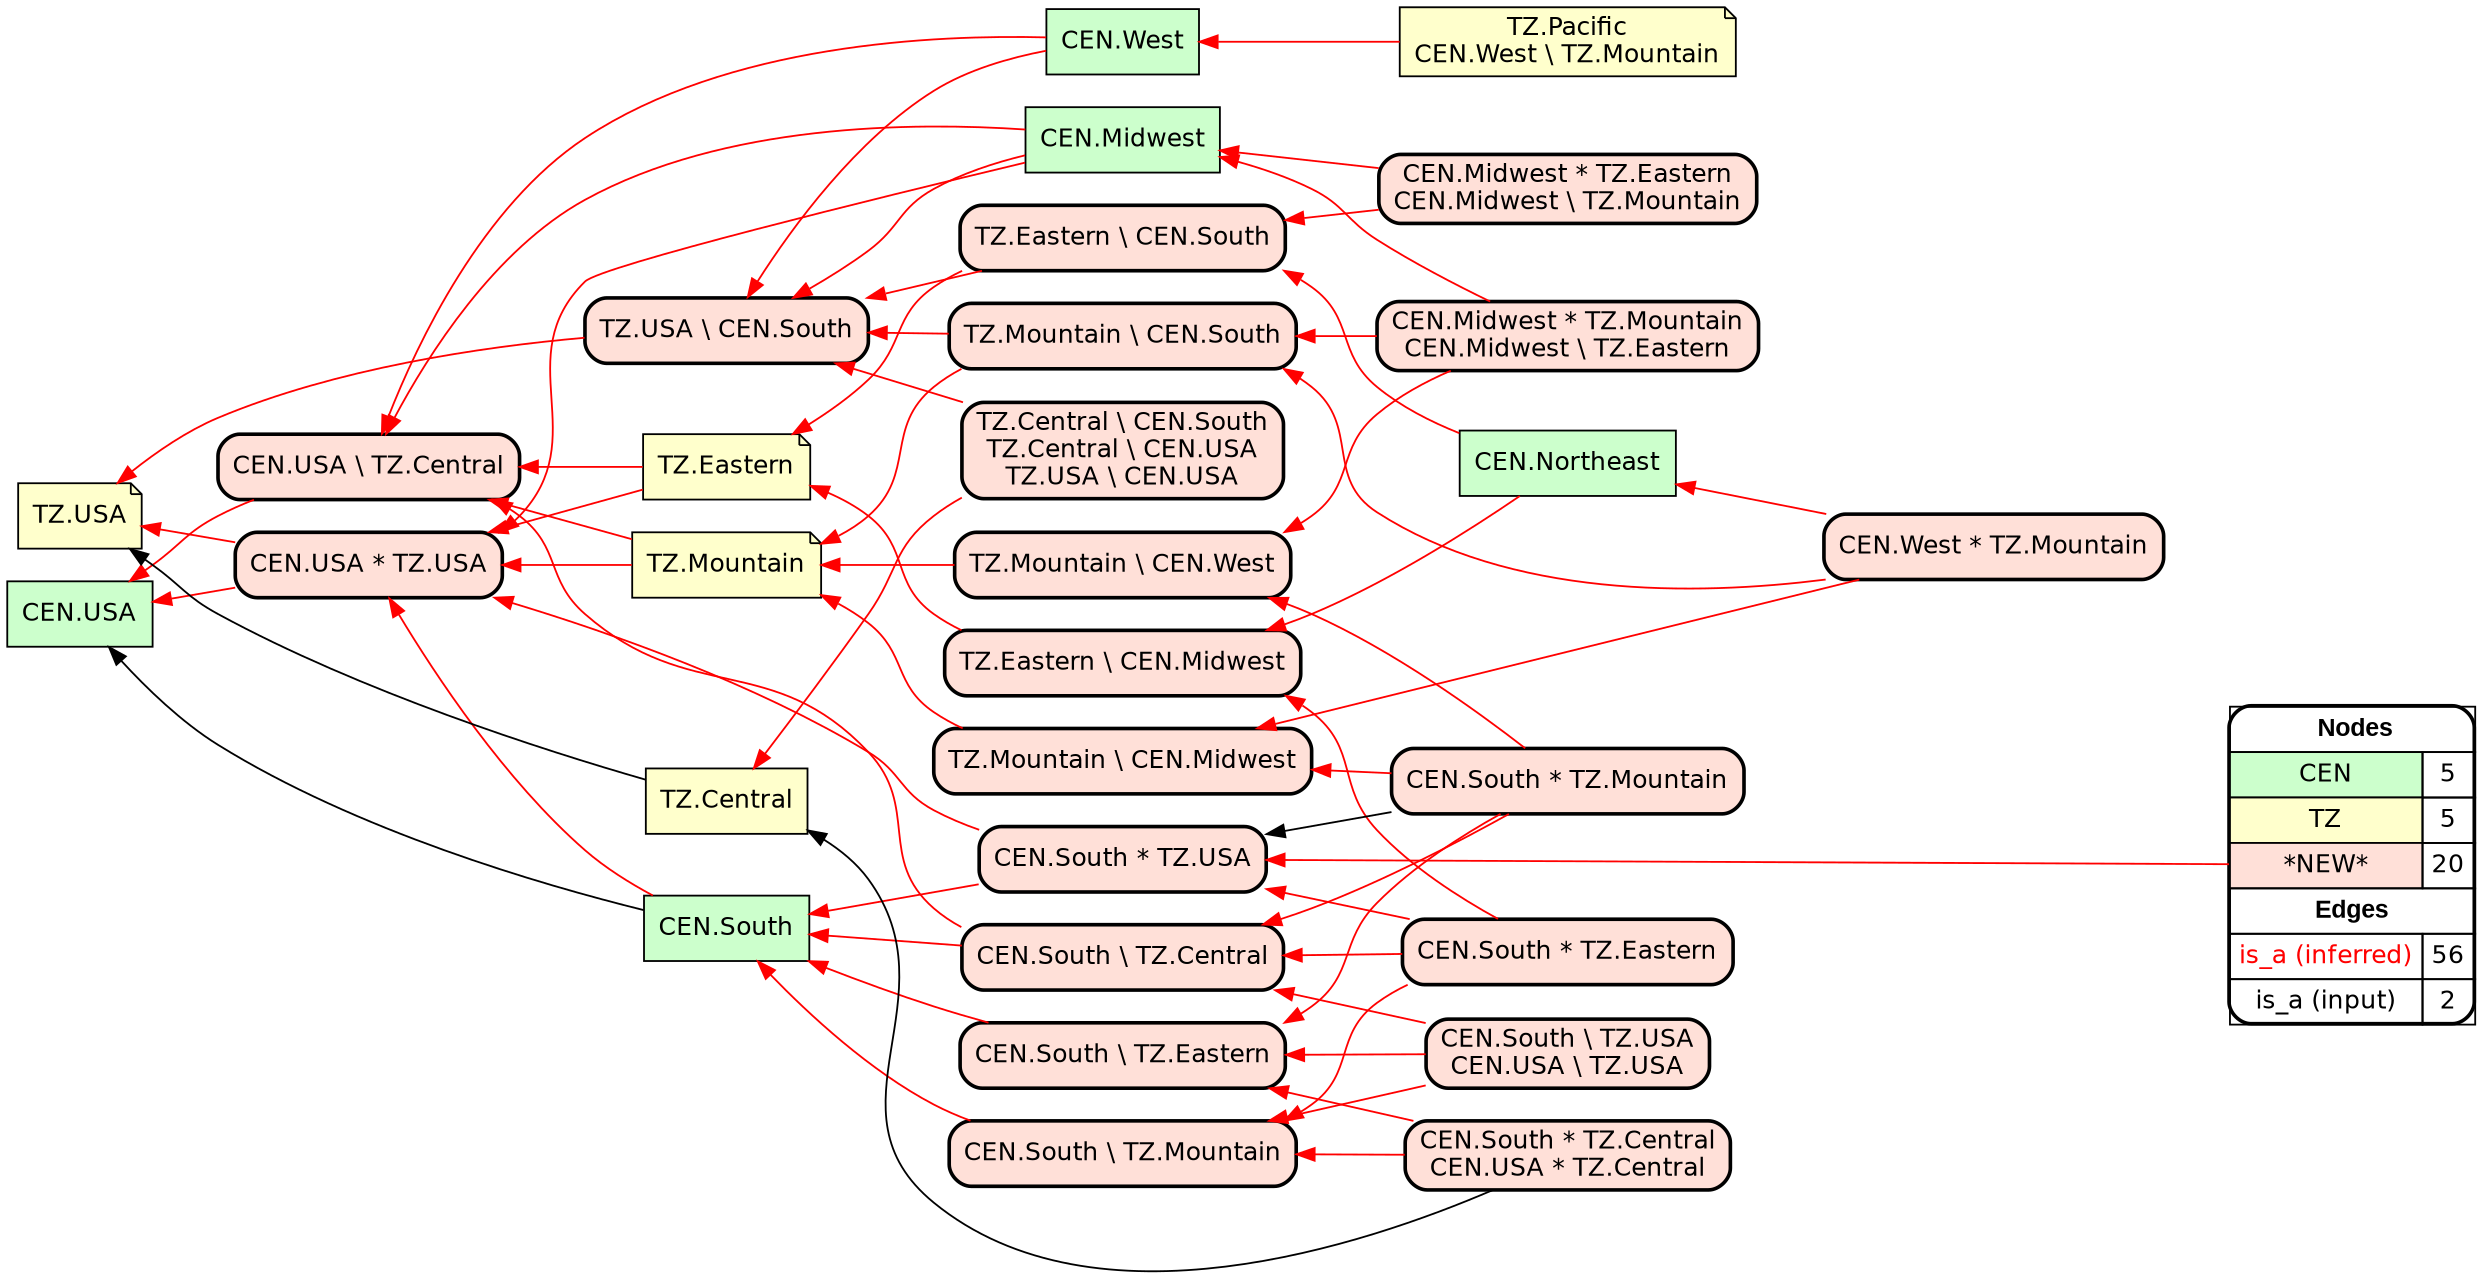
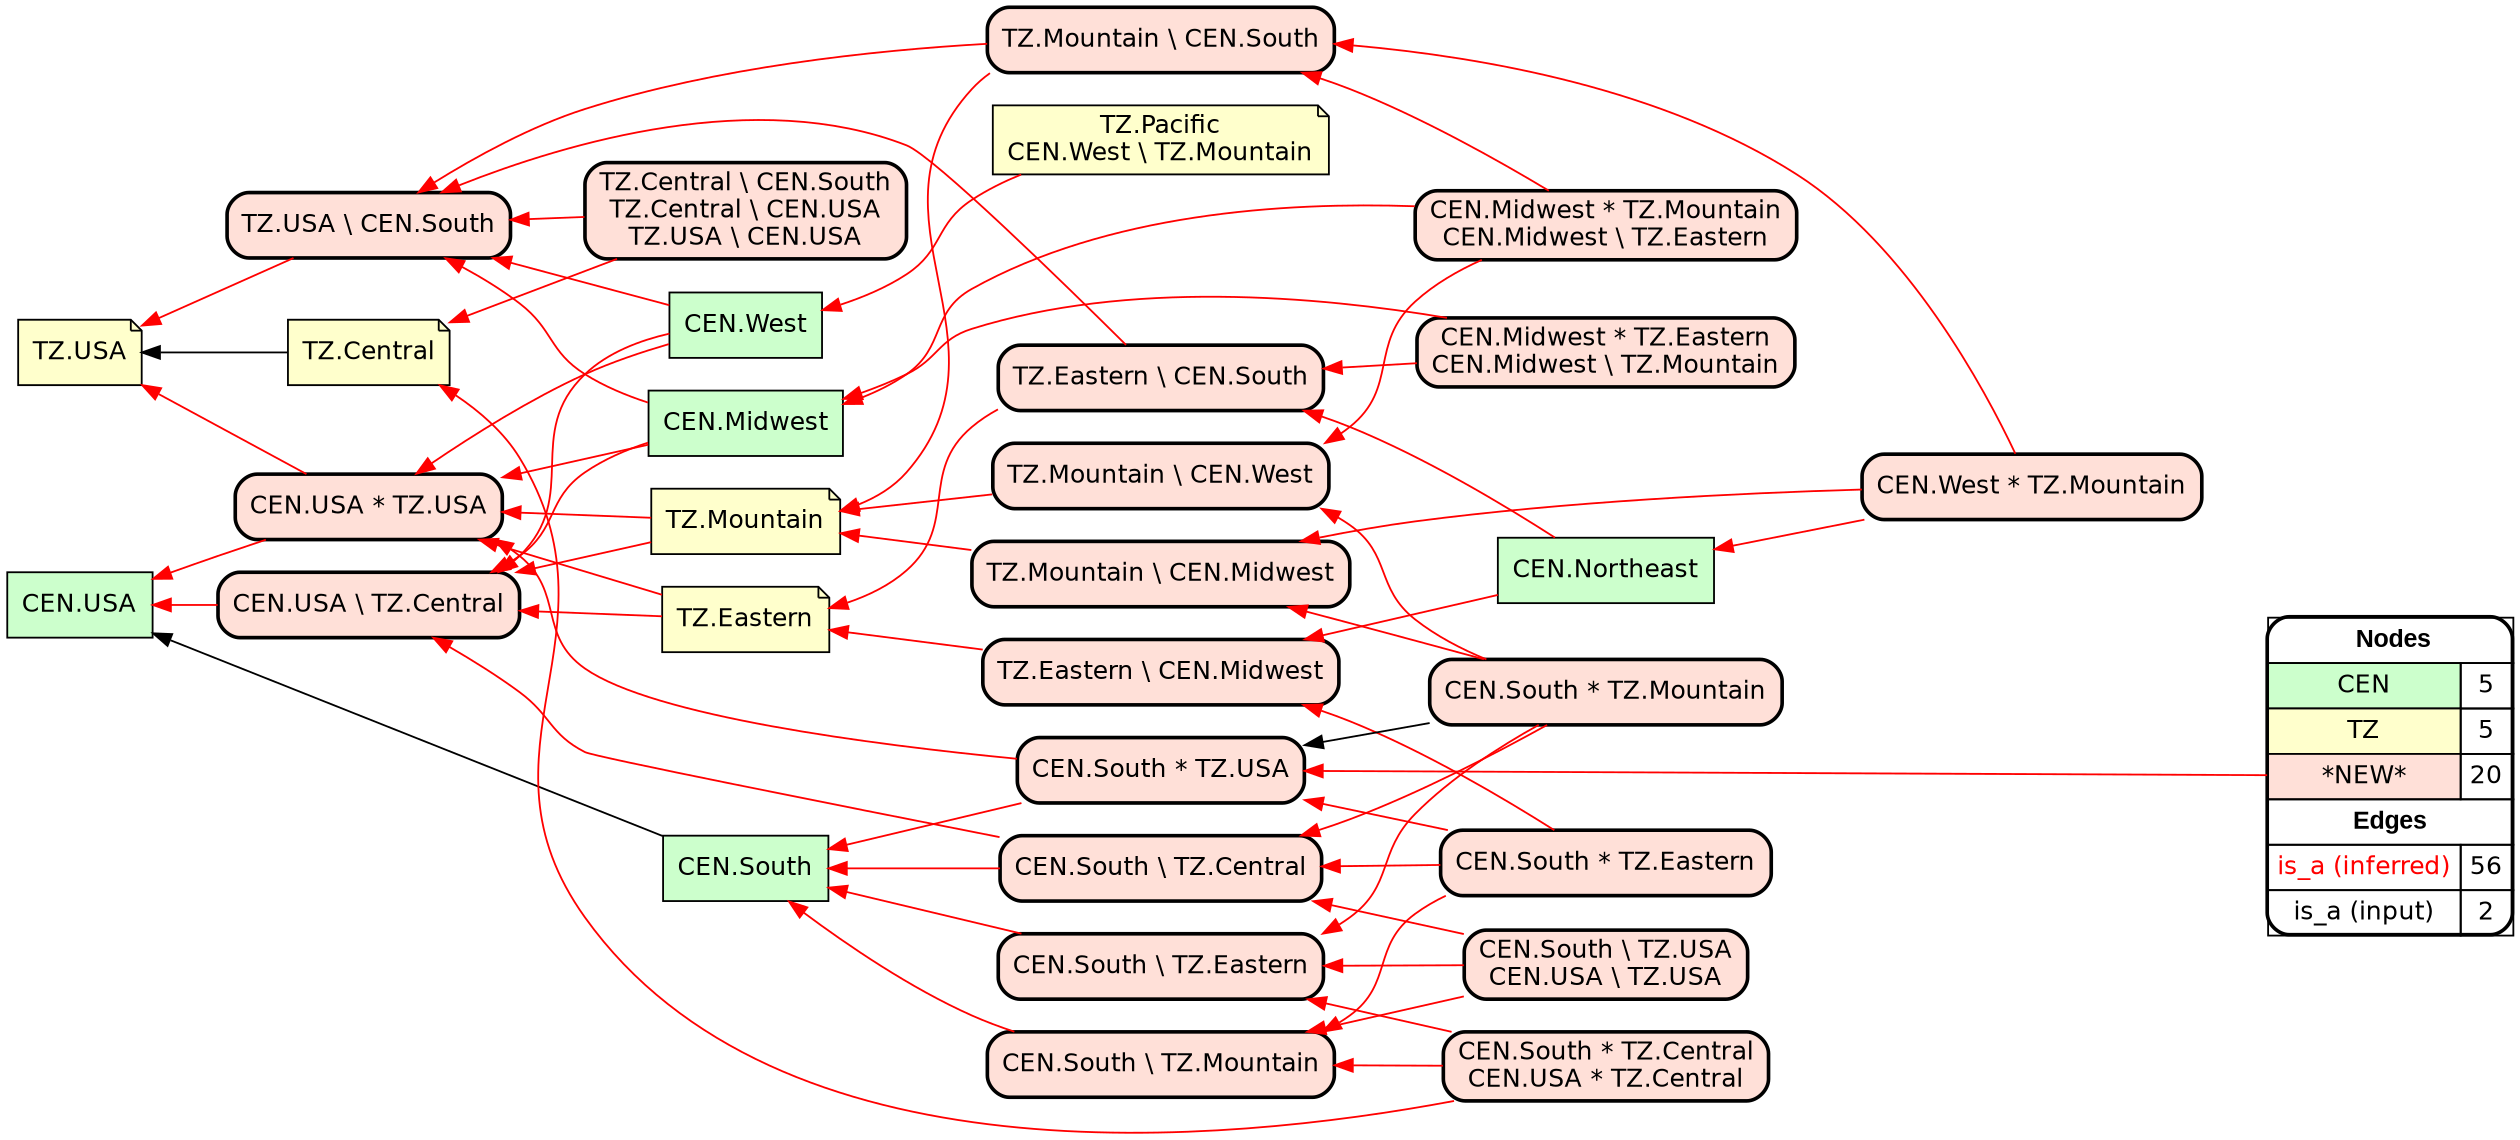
(509, 771) -> (545, 394)
(727, 801) -> (369, 352)
(1012, 1246) -> (722, 1037)
